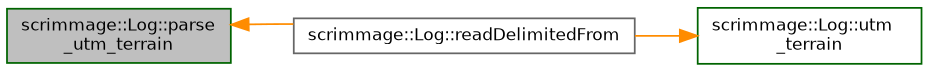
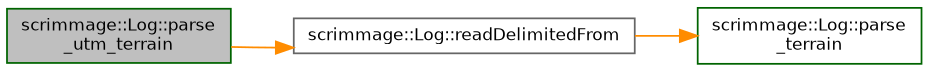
(271, 24) -> (253, 47)
(810, 36) -> (810, 36)
